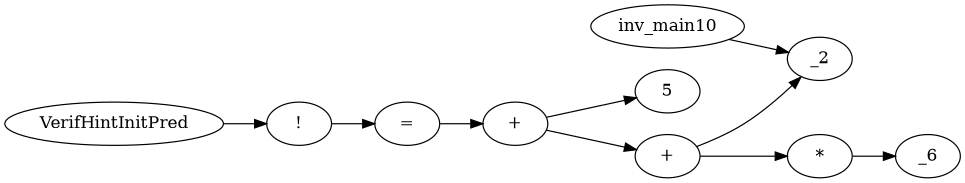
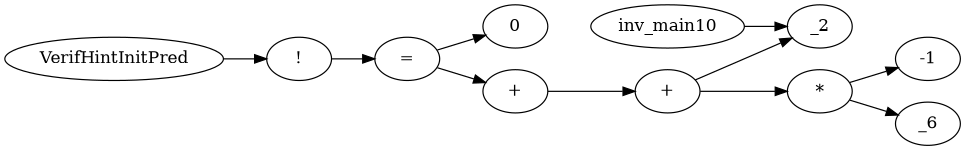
none -> (515, 26)
none -> (928, 59)
(668, 91) -> none
